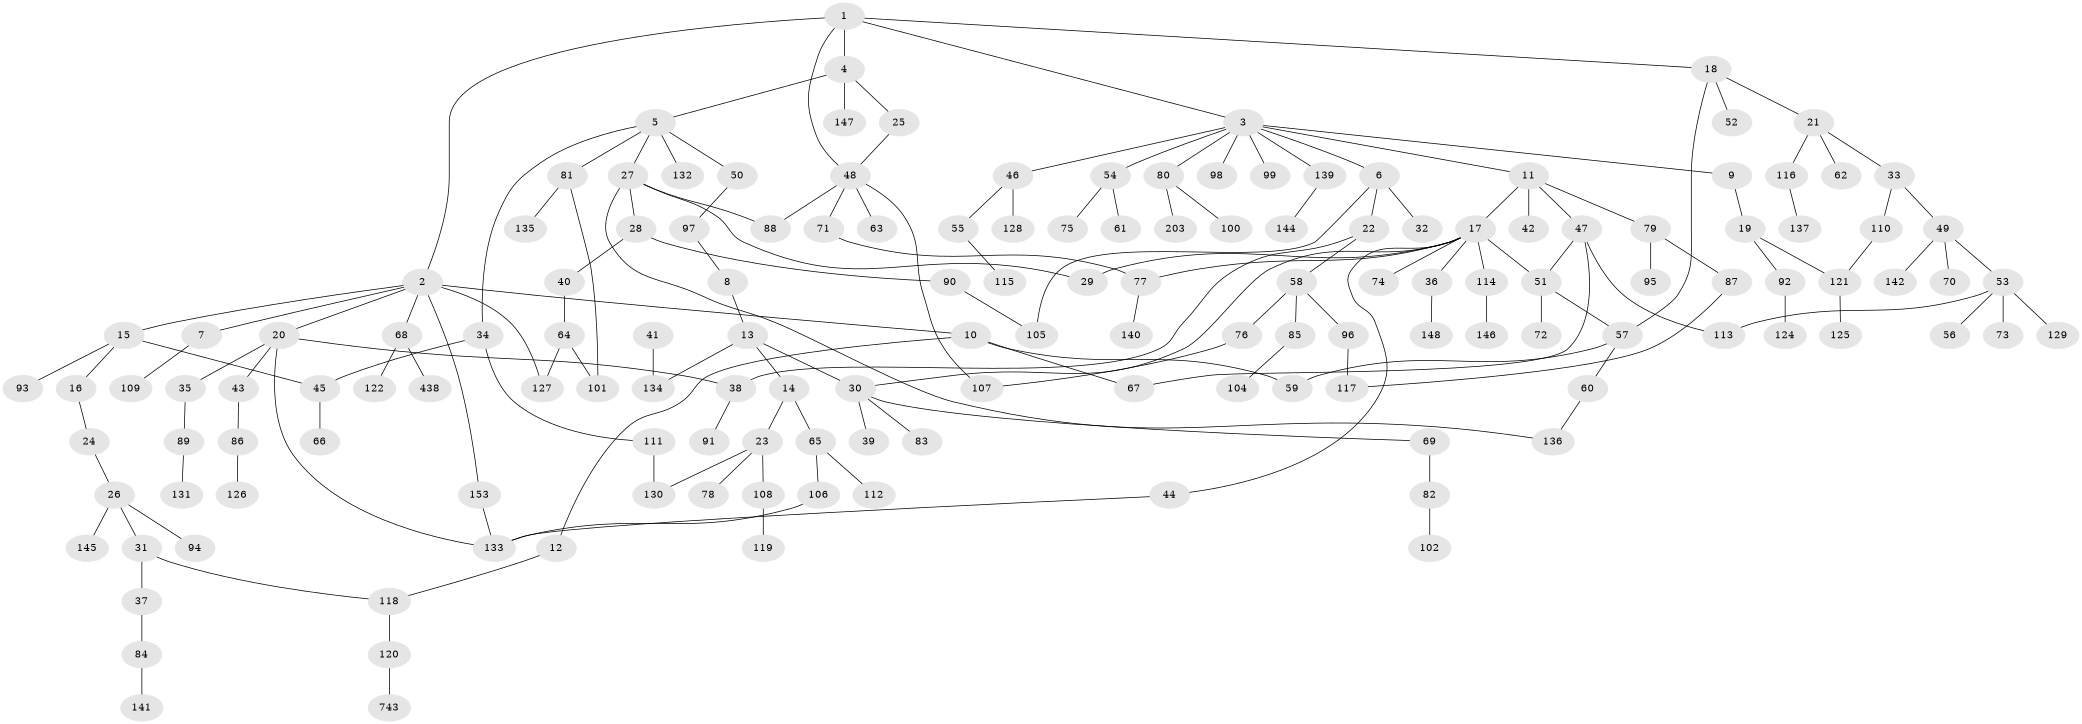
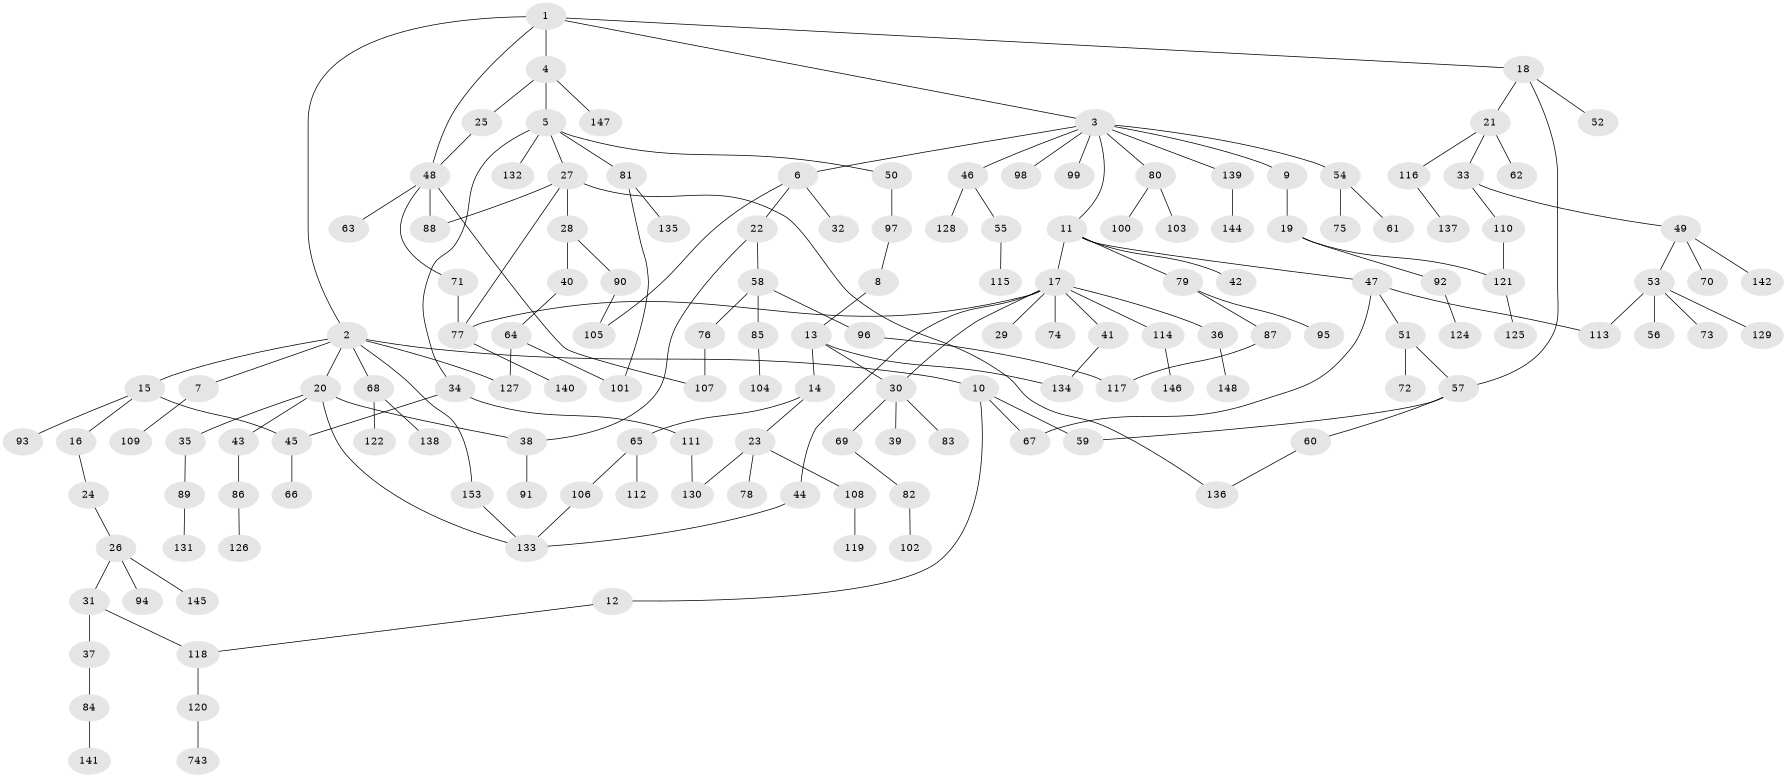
(1176, 229) -> (1177, 229)
(1508, 256) -> (1082, 309)
(846, 268) -> (513, 256)
(430, 389) -> (430, 442)
